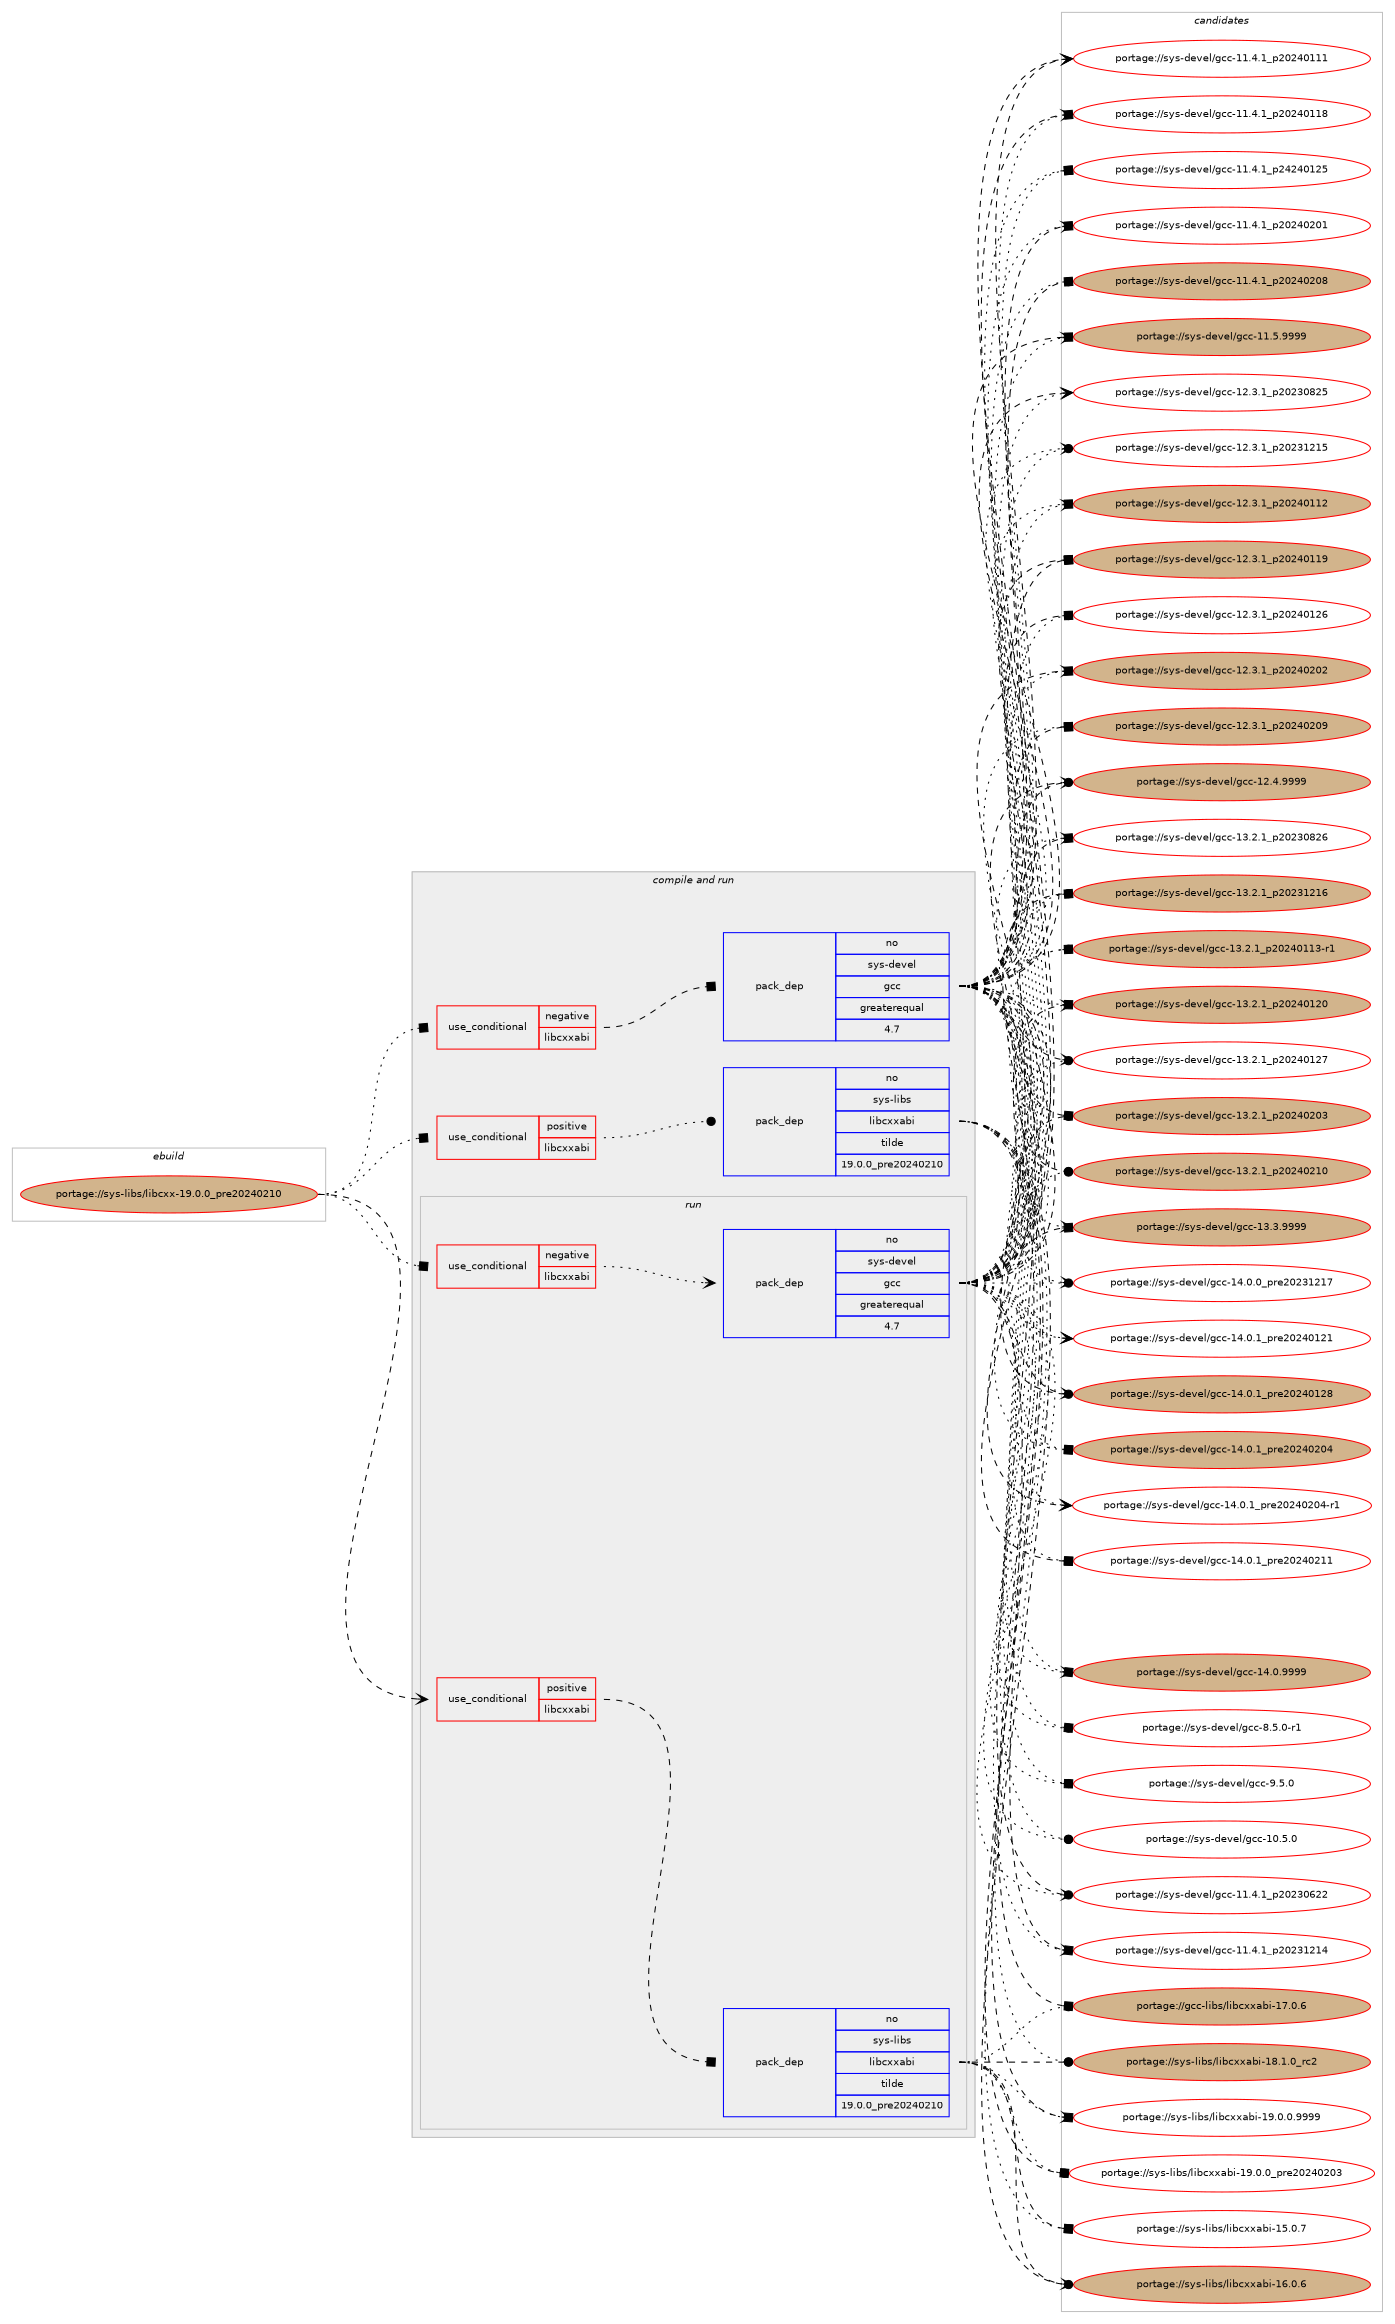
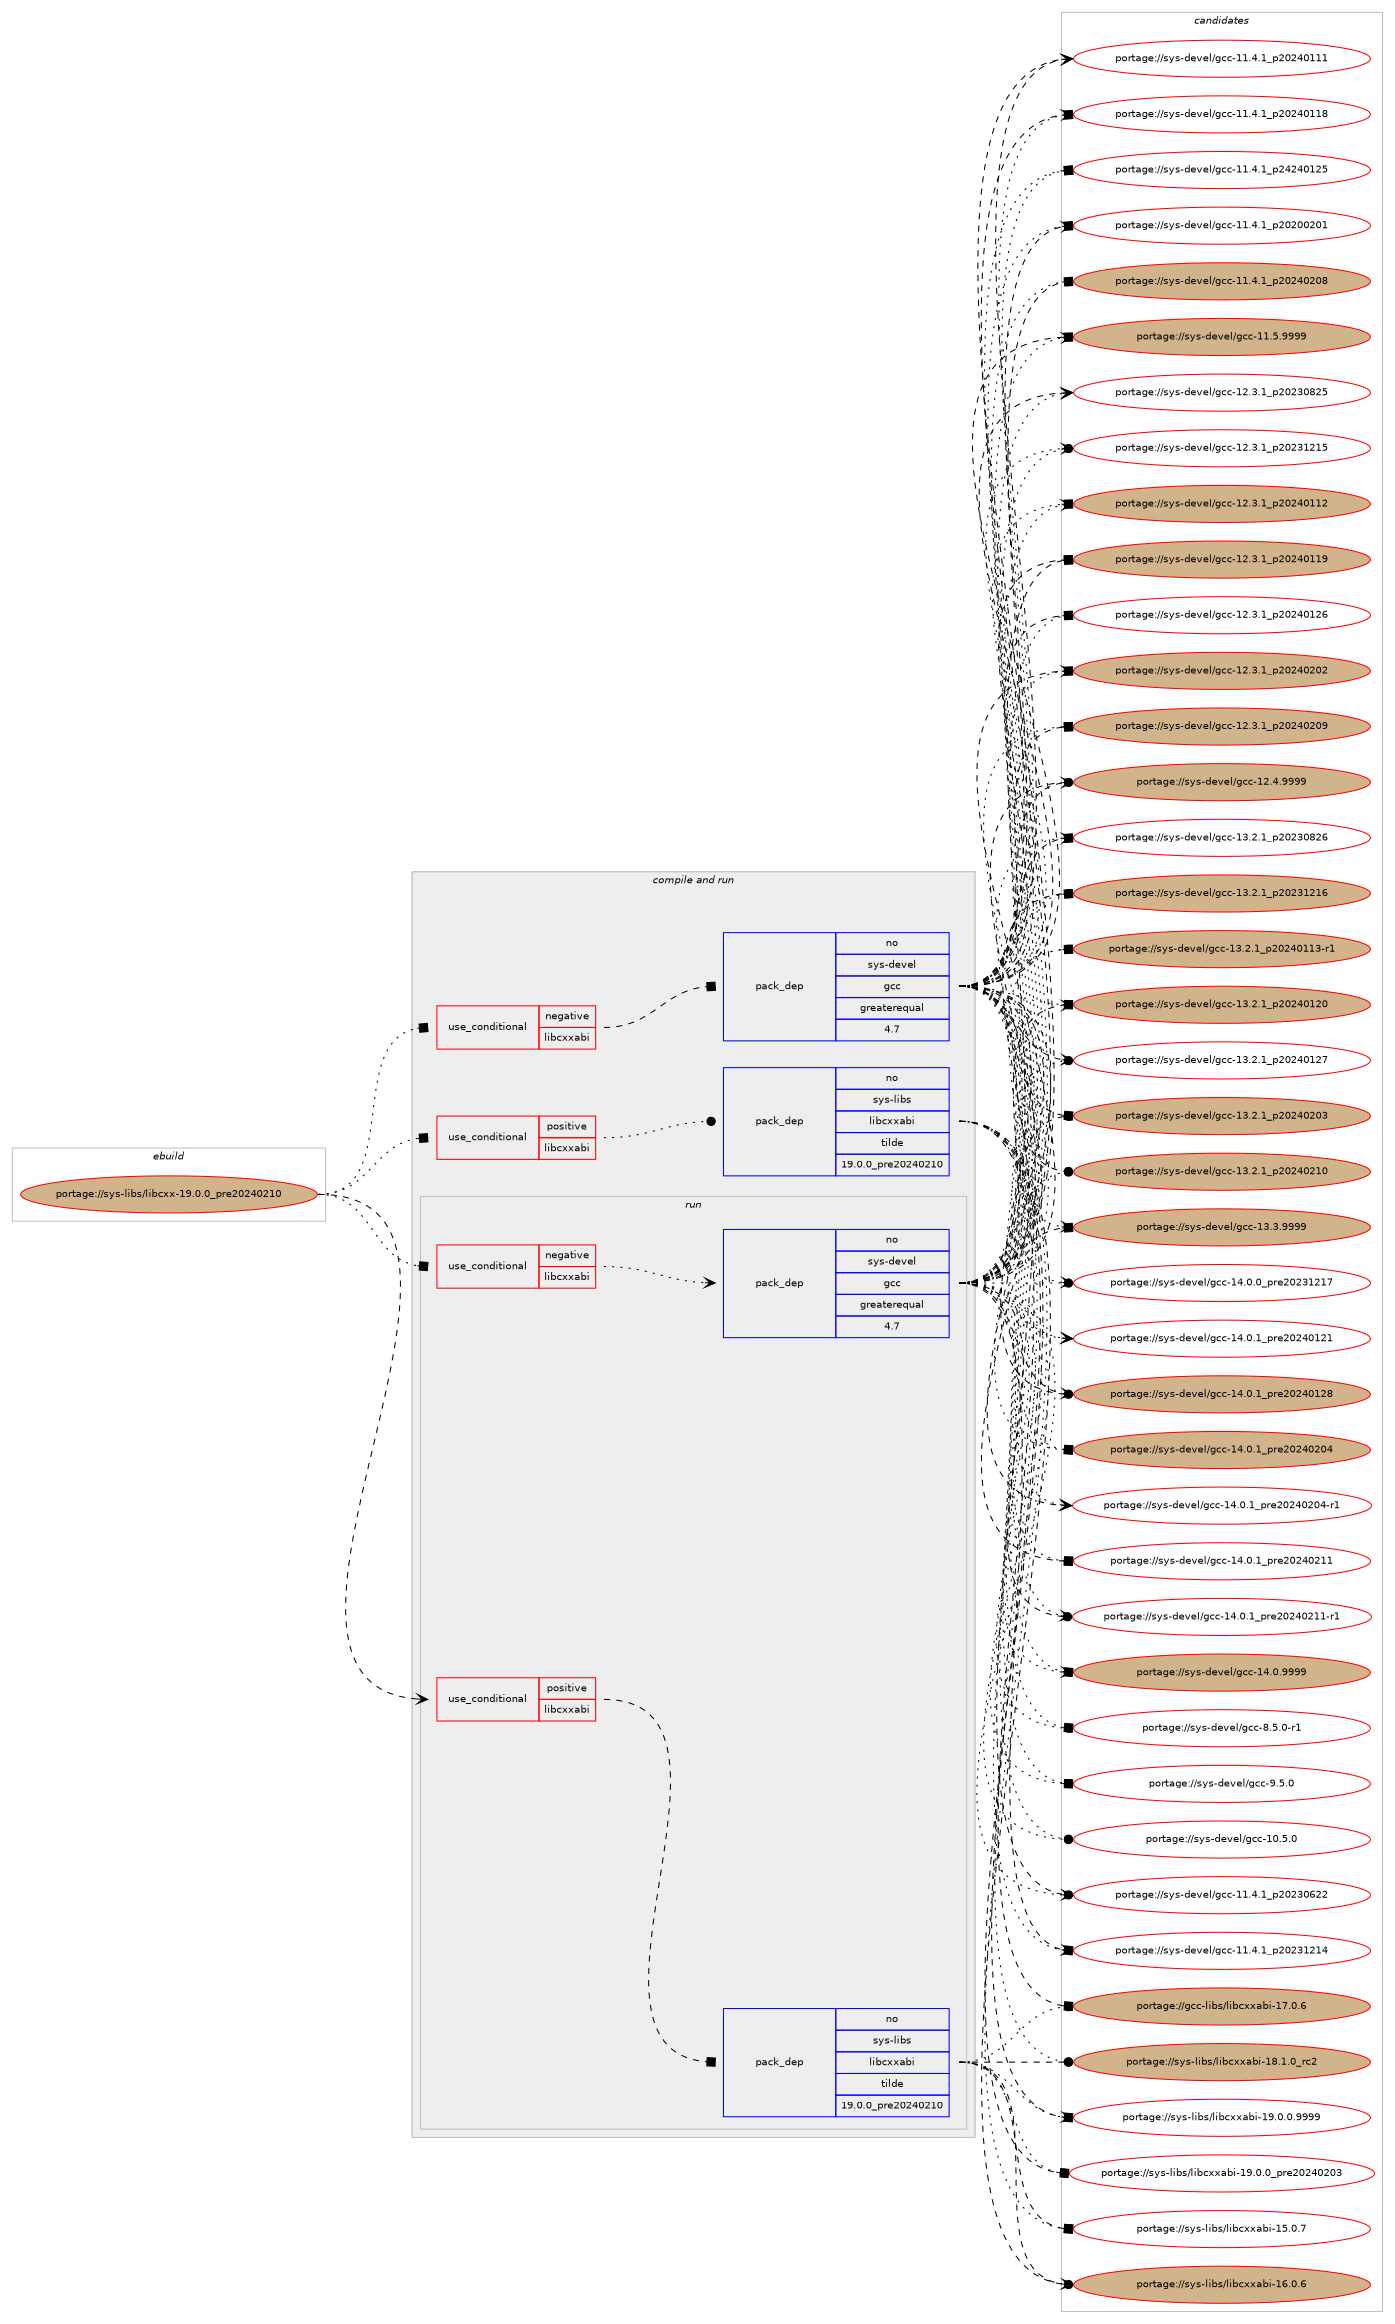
(1222, 226) -> (1222, 226)
none -> (1222, 1617)
